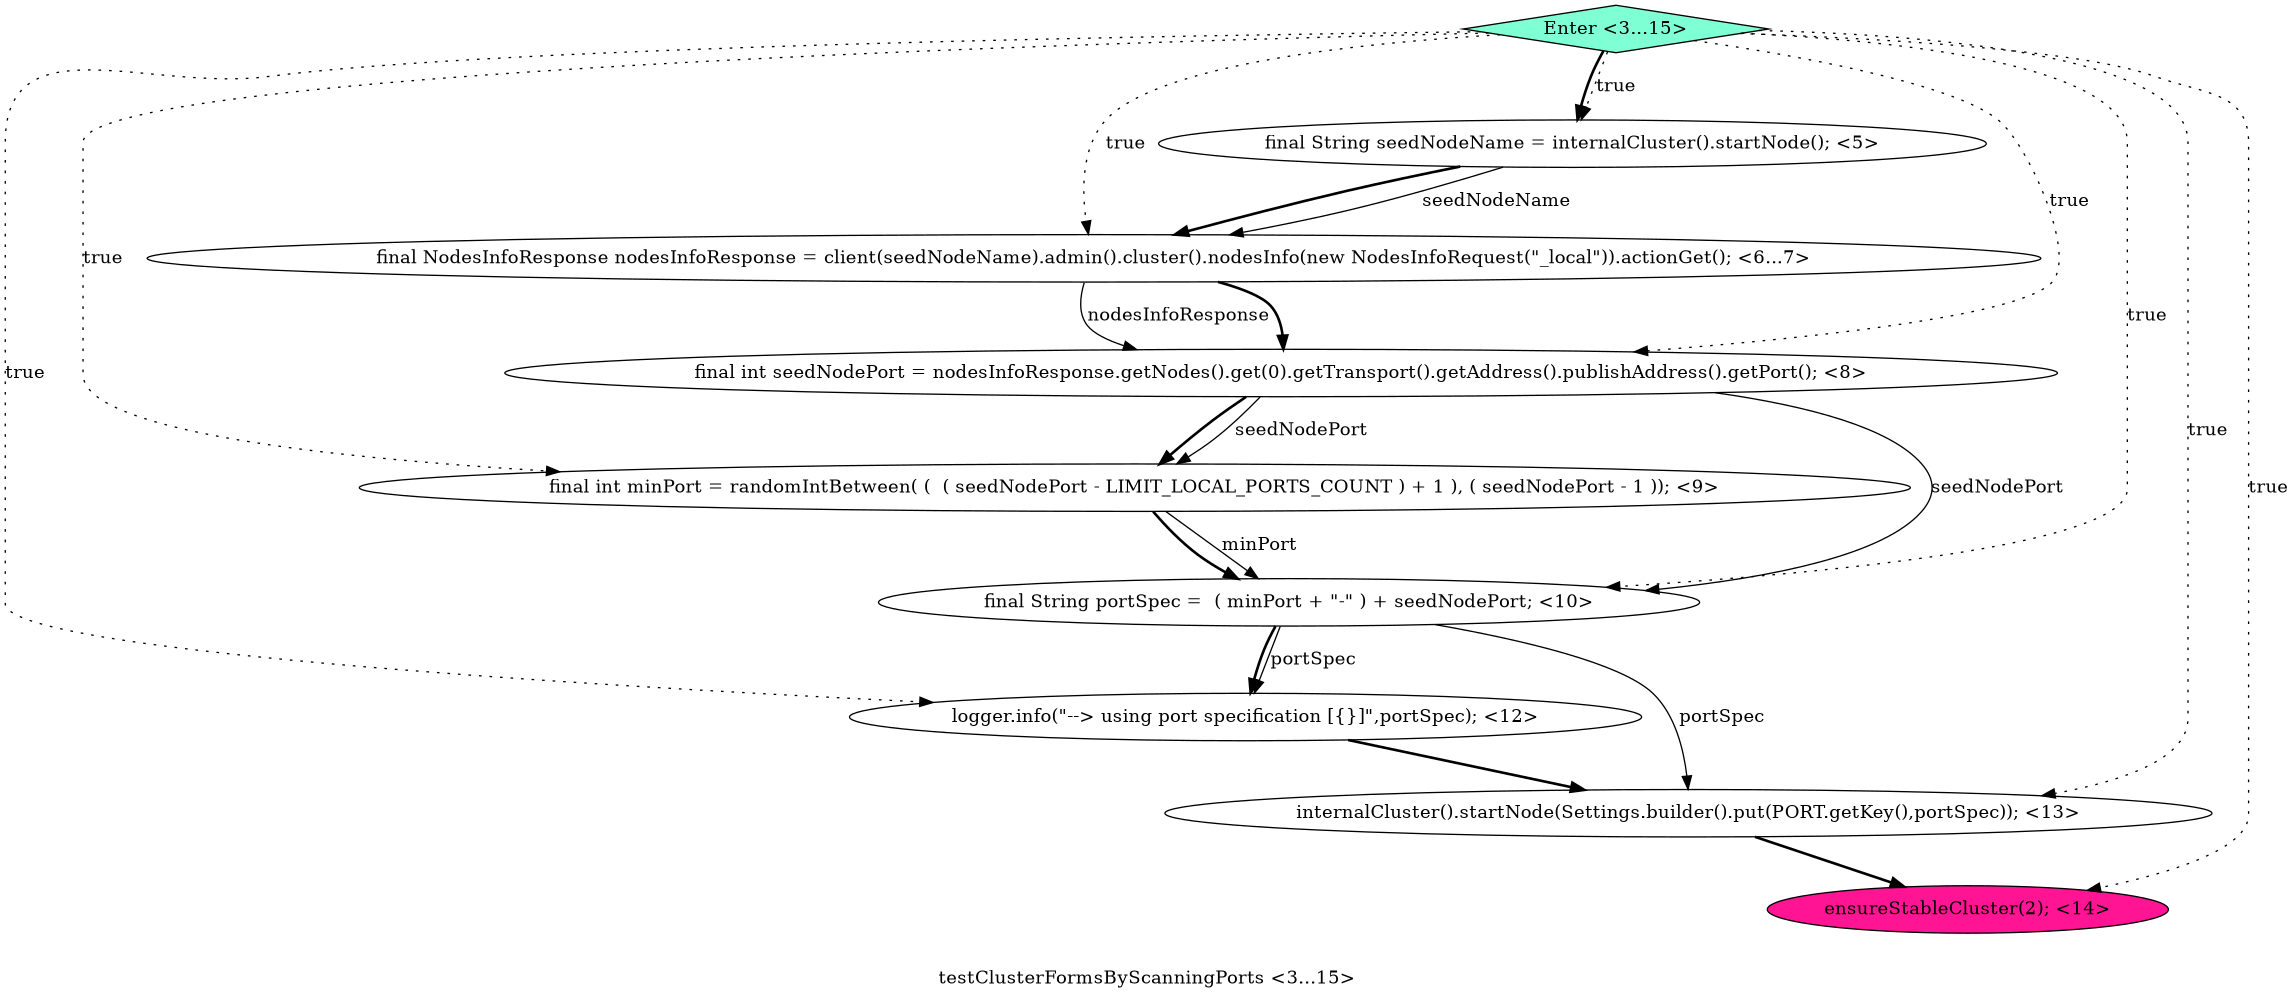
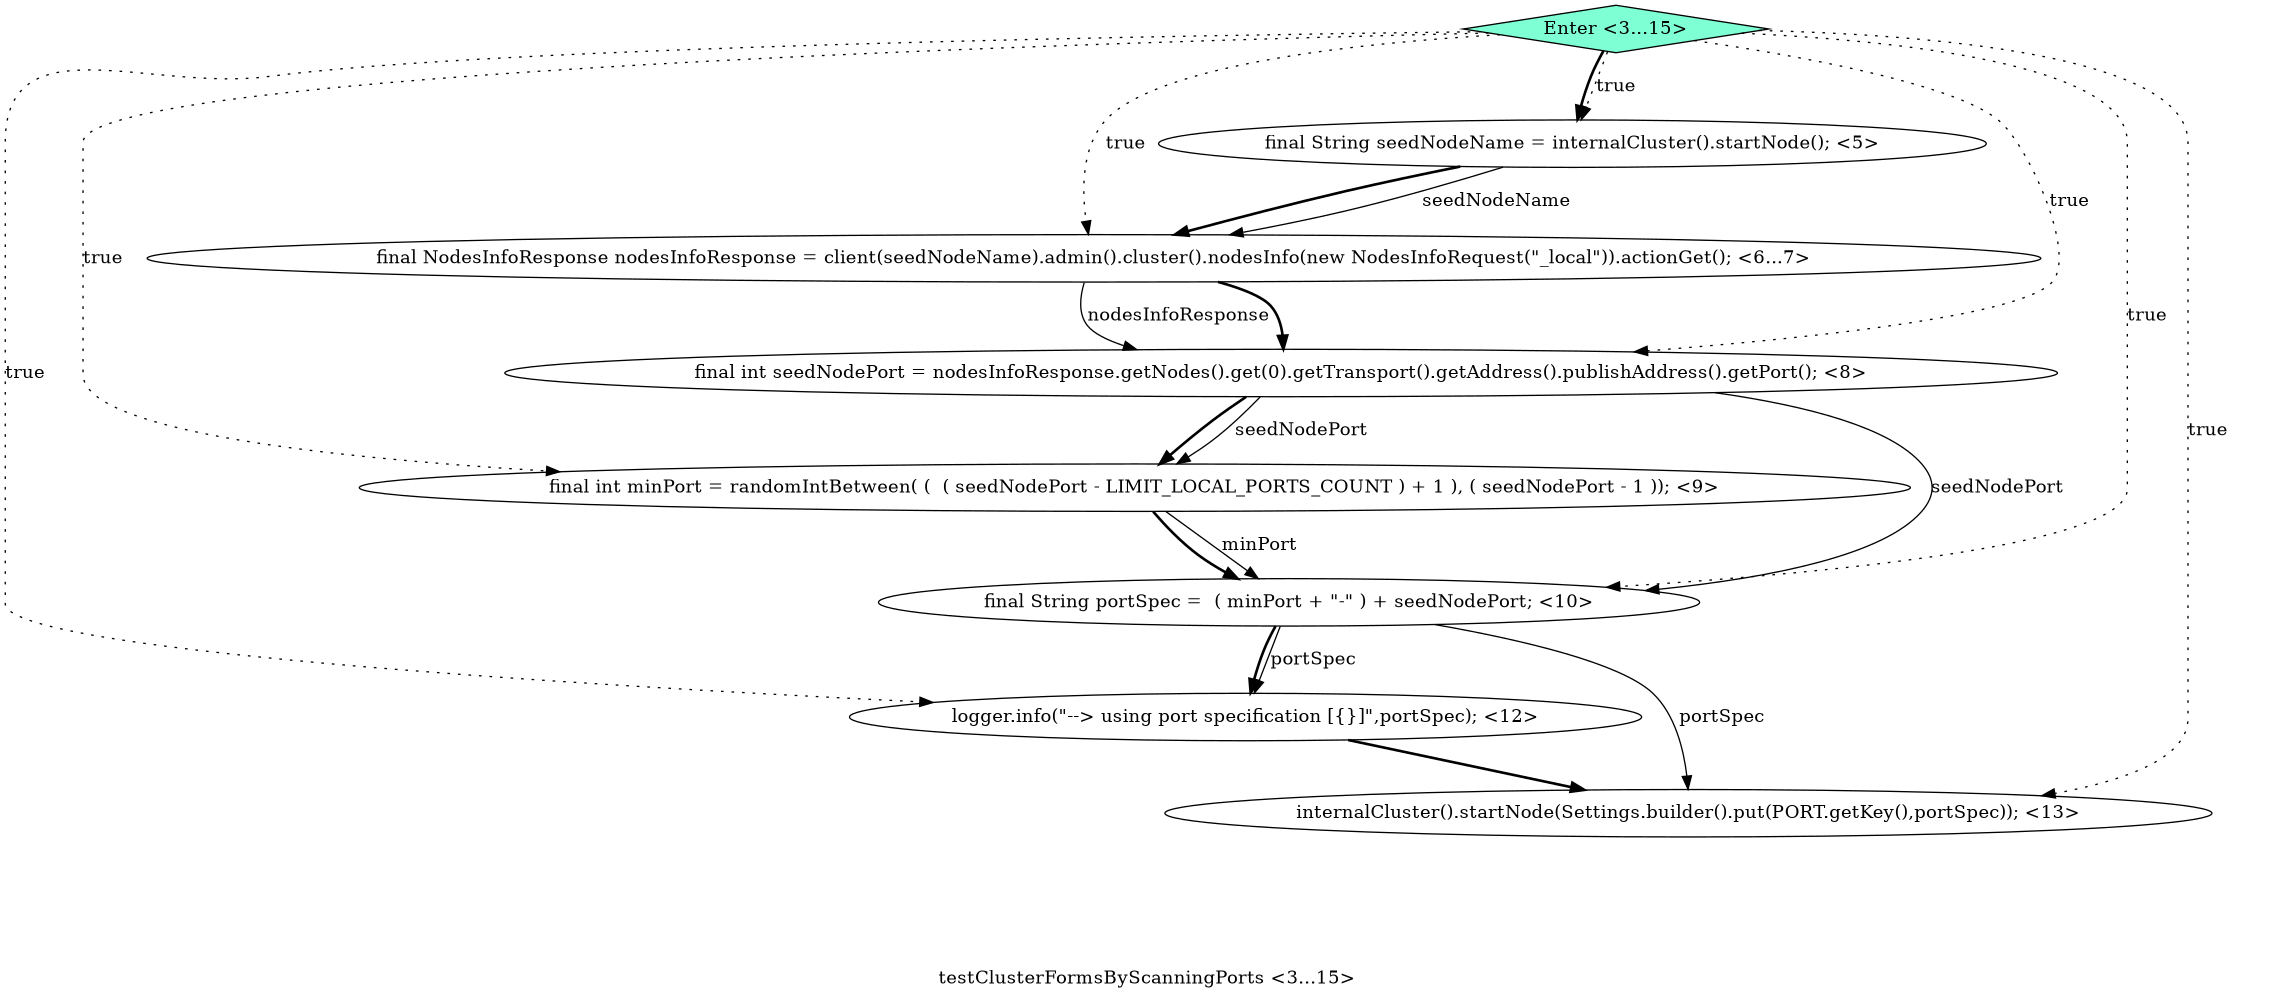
(1968, 909) -> none
